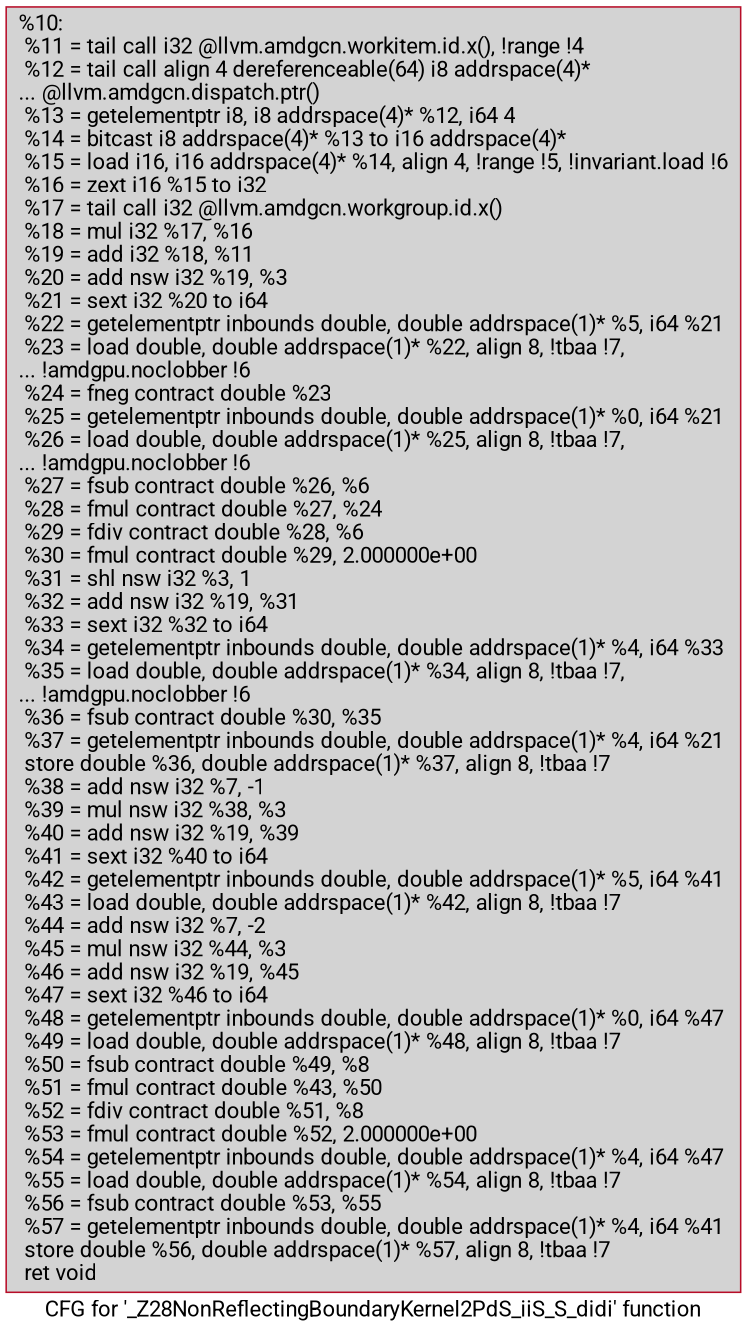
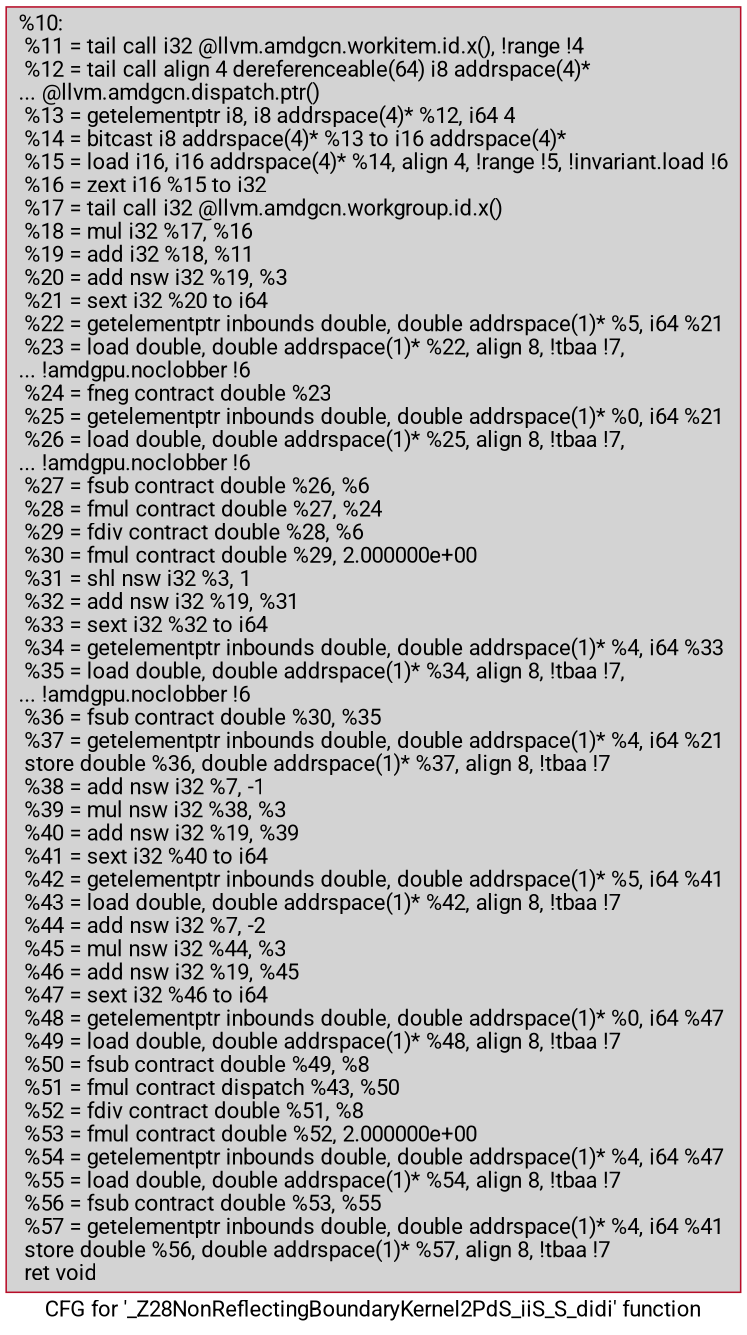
(201, 1089) -> (209, 1089)
